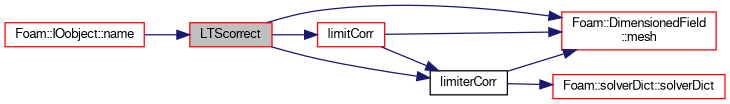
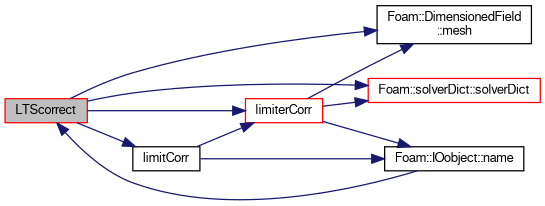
(639, 31) -> (454, 25)
(467, 33) -> (286, 159)
(75, 35) -> (454, 159)
(351, 35) -> (166, 159)
(469, 83) -> (284, 111)
none -> (221, 86)
none -> (361, 132)
